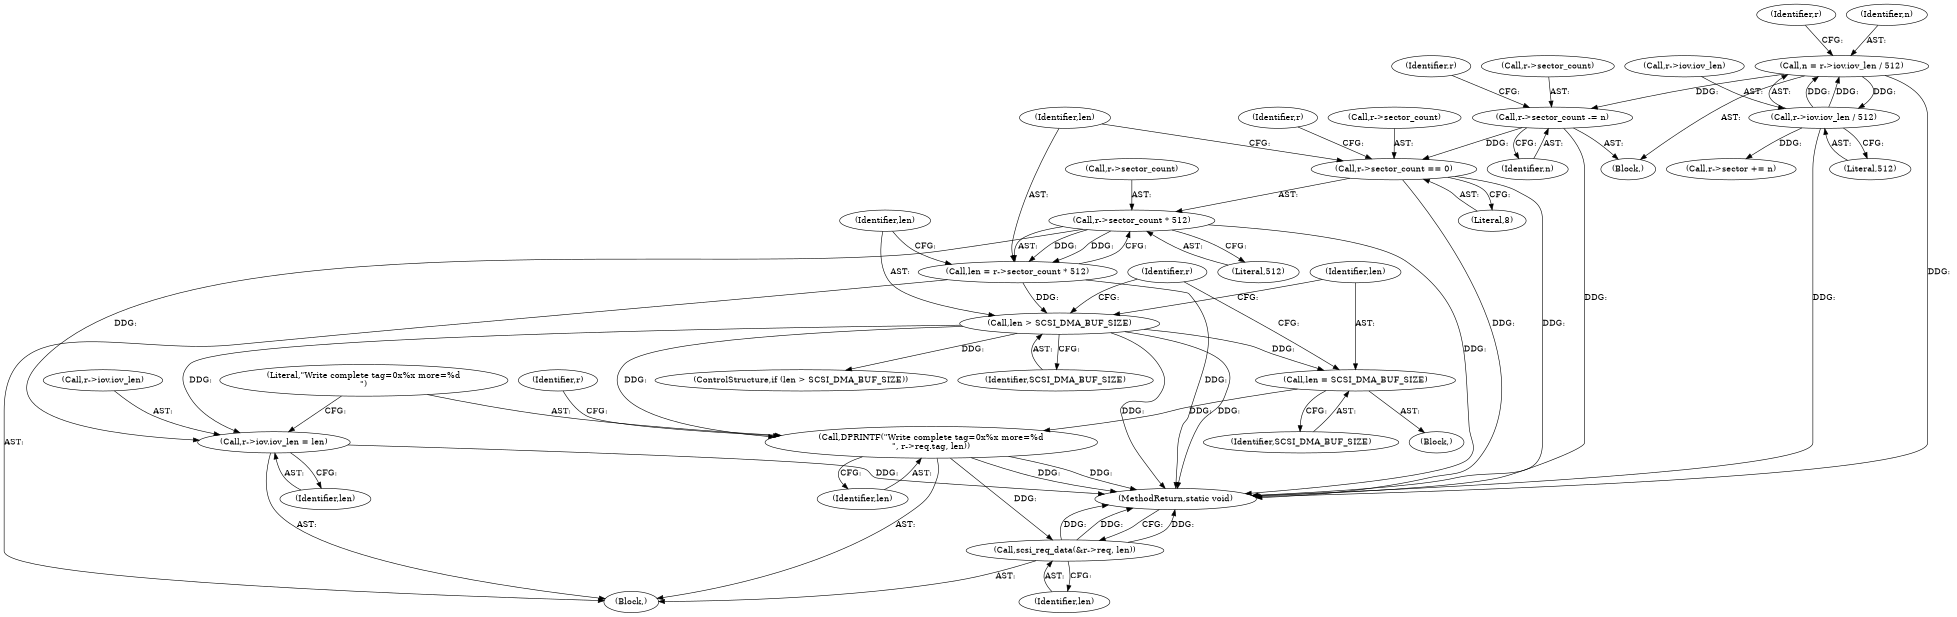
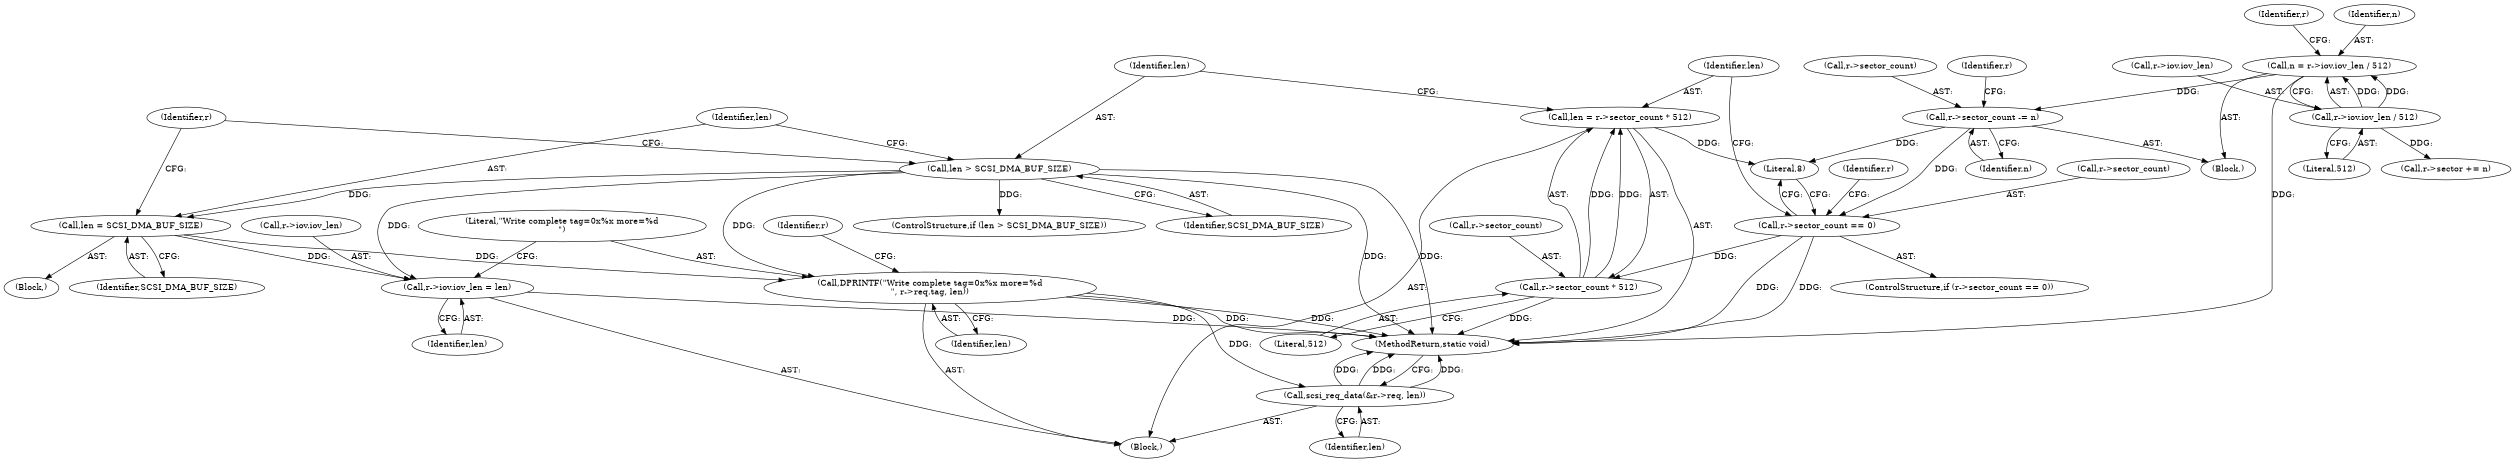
(1886, 92) -> (2304, 92)
(1290, 195) -> (1727, 257)
(1471, 195) -> (1822, 195)
(1137, 246) -> (1661, 195)
(446, 262) -> (290, 258)
none -> (1960, 288)
(1032, 297) -> (1700, 149)
(1217, 380) -> (1705, 226)
(1580, 447) -> (1880, 143)
(1695, 468) -> none
